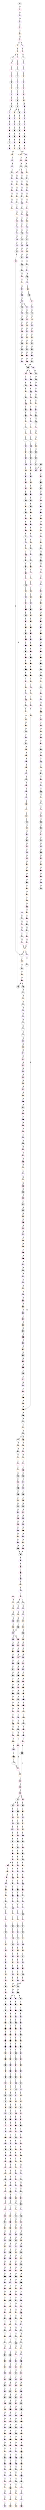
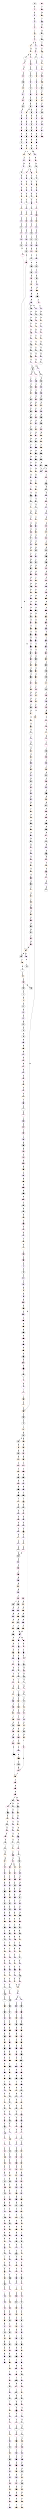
none -> (21, 215)
(21, 2367) -> none
